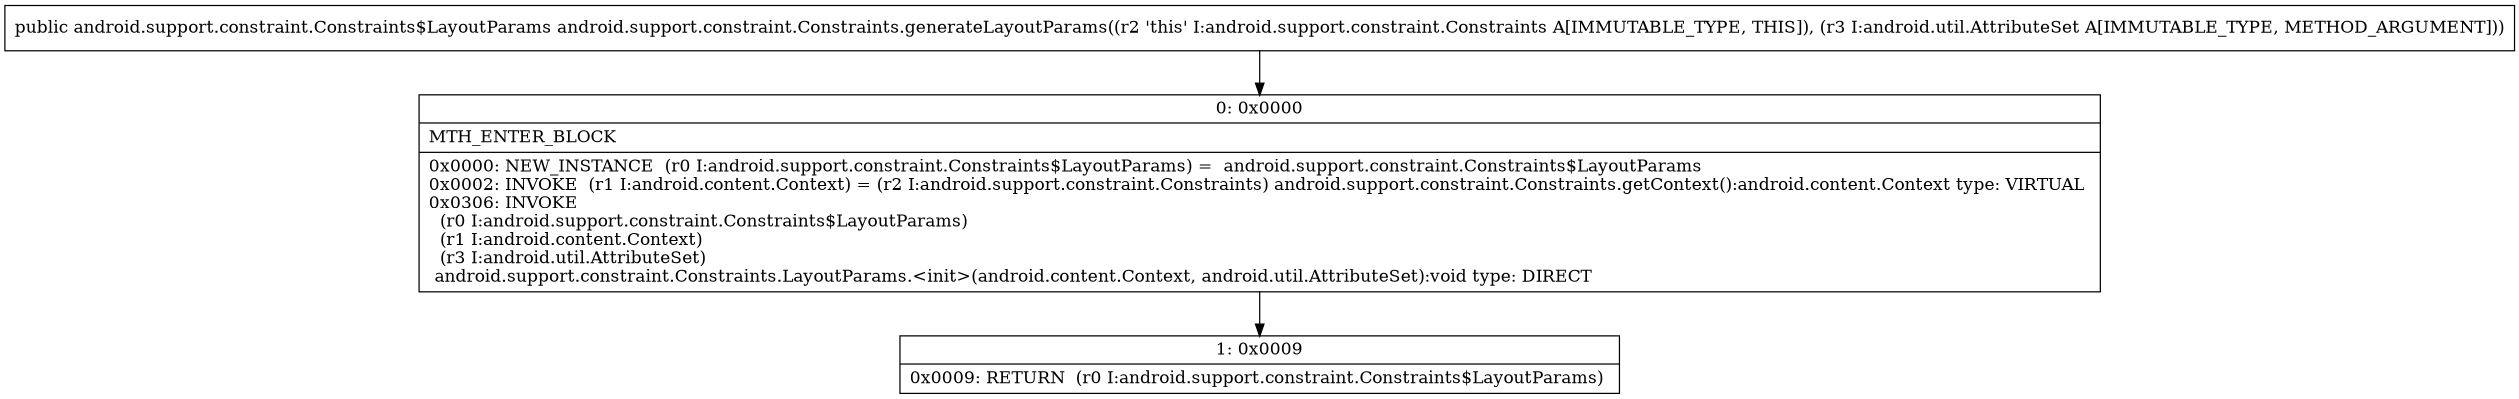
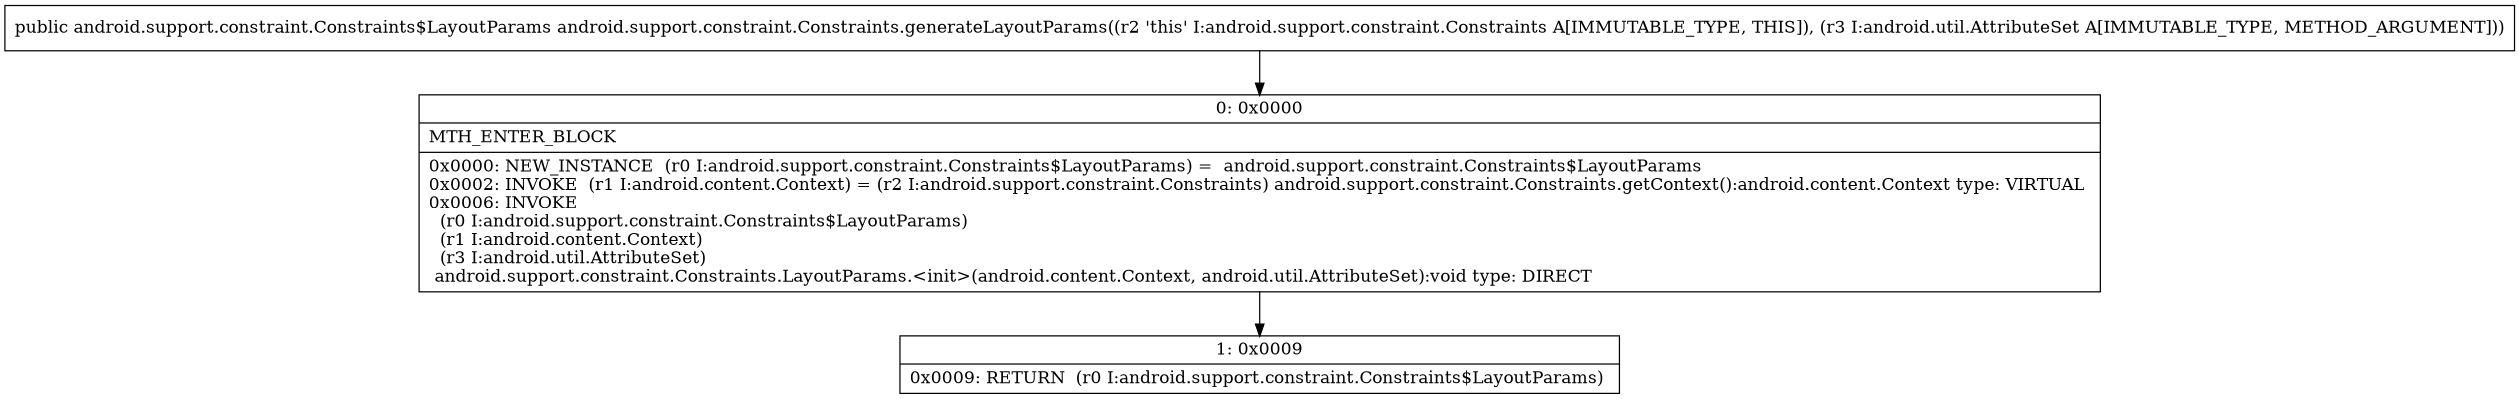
(509, 203) -> (509, 203)
